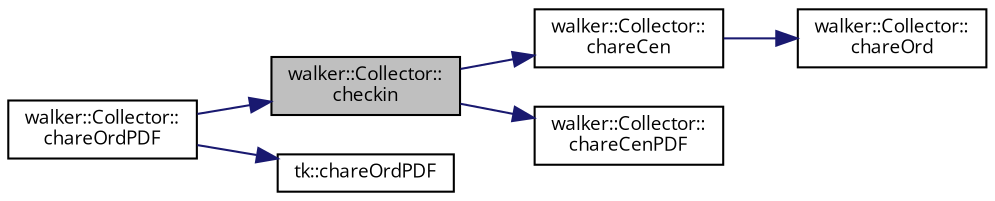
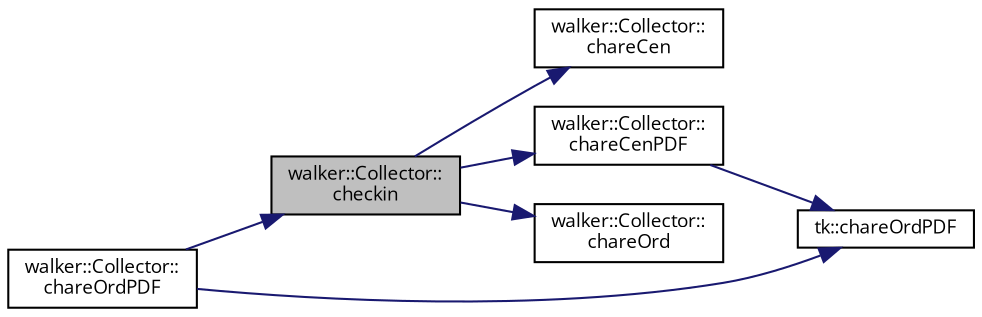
(750, 38) -> (487, 207)
none -> (761, 184)
